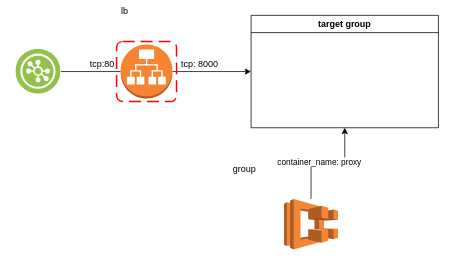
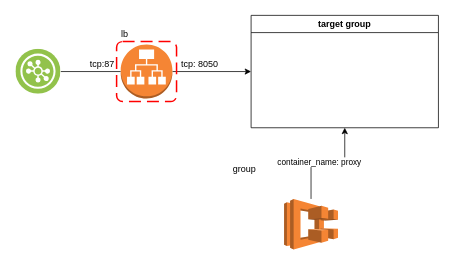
(124, 12) -> (124, 34)
(102, 64) -> (102, 64)
(200, 64) -> (200, 64)
